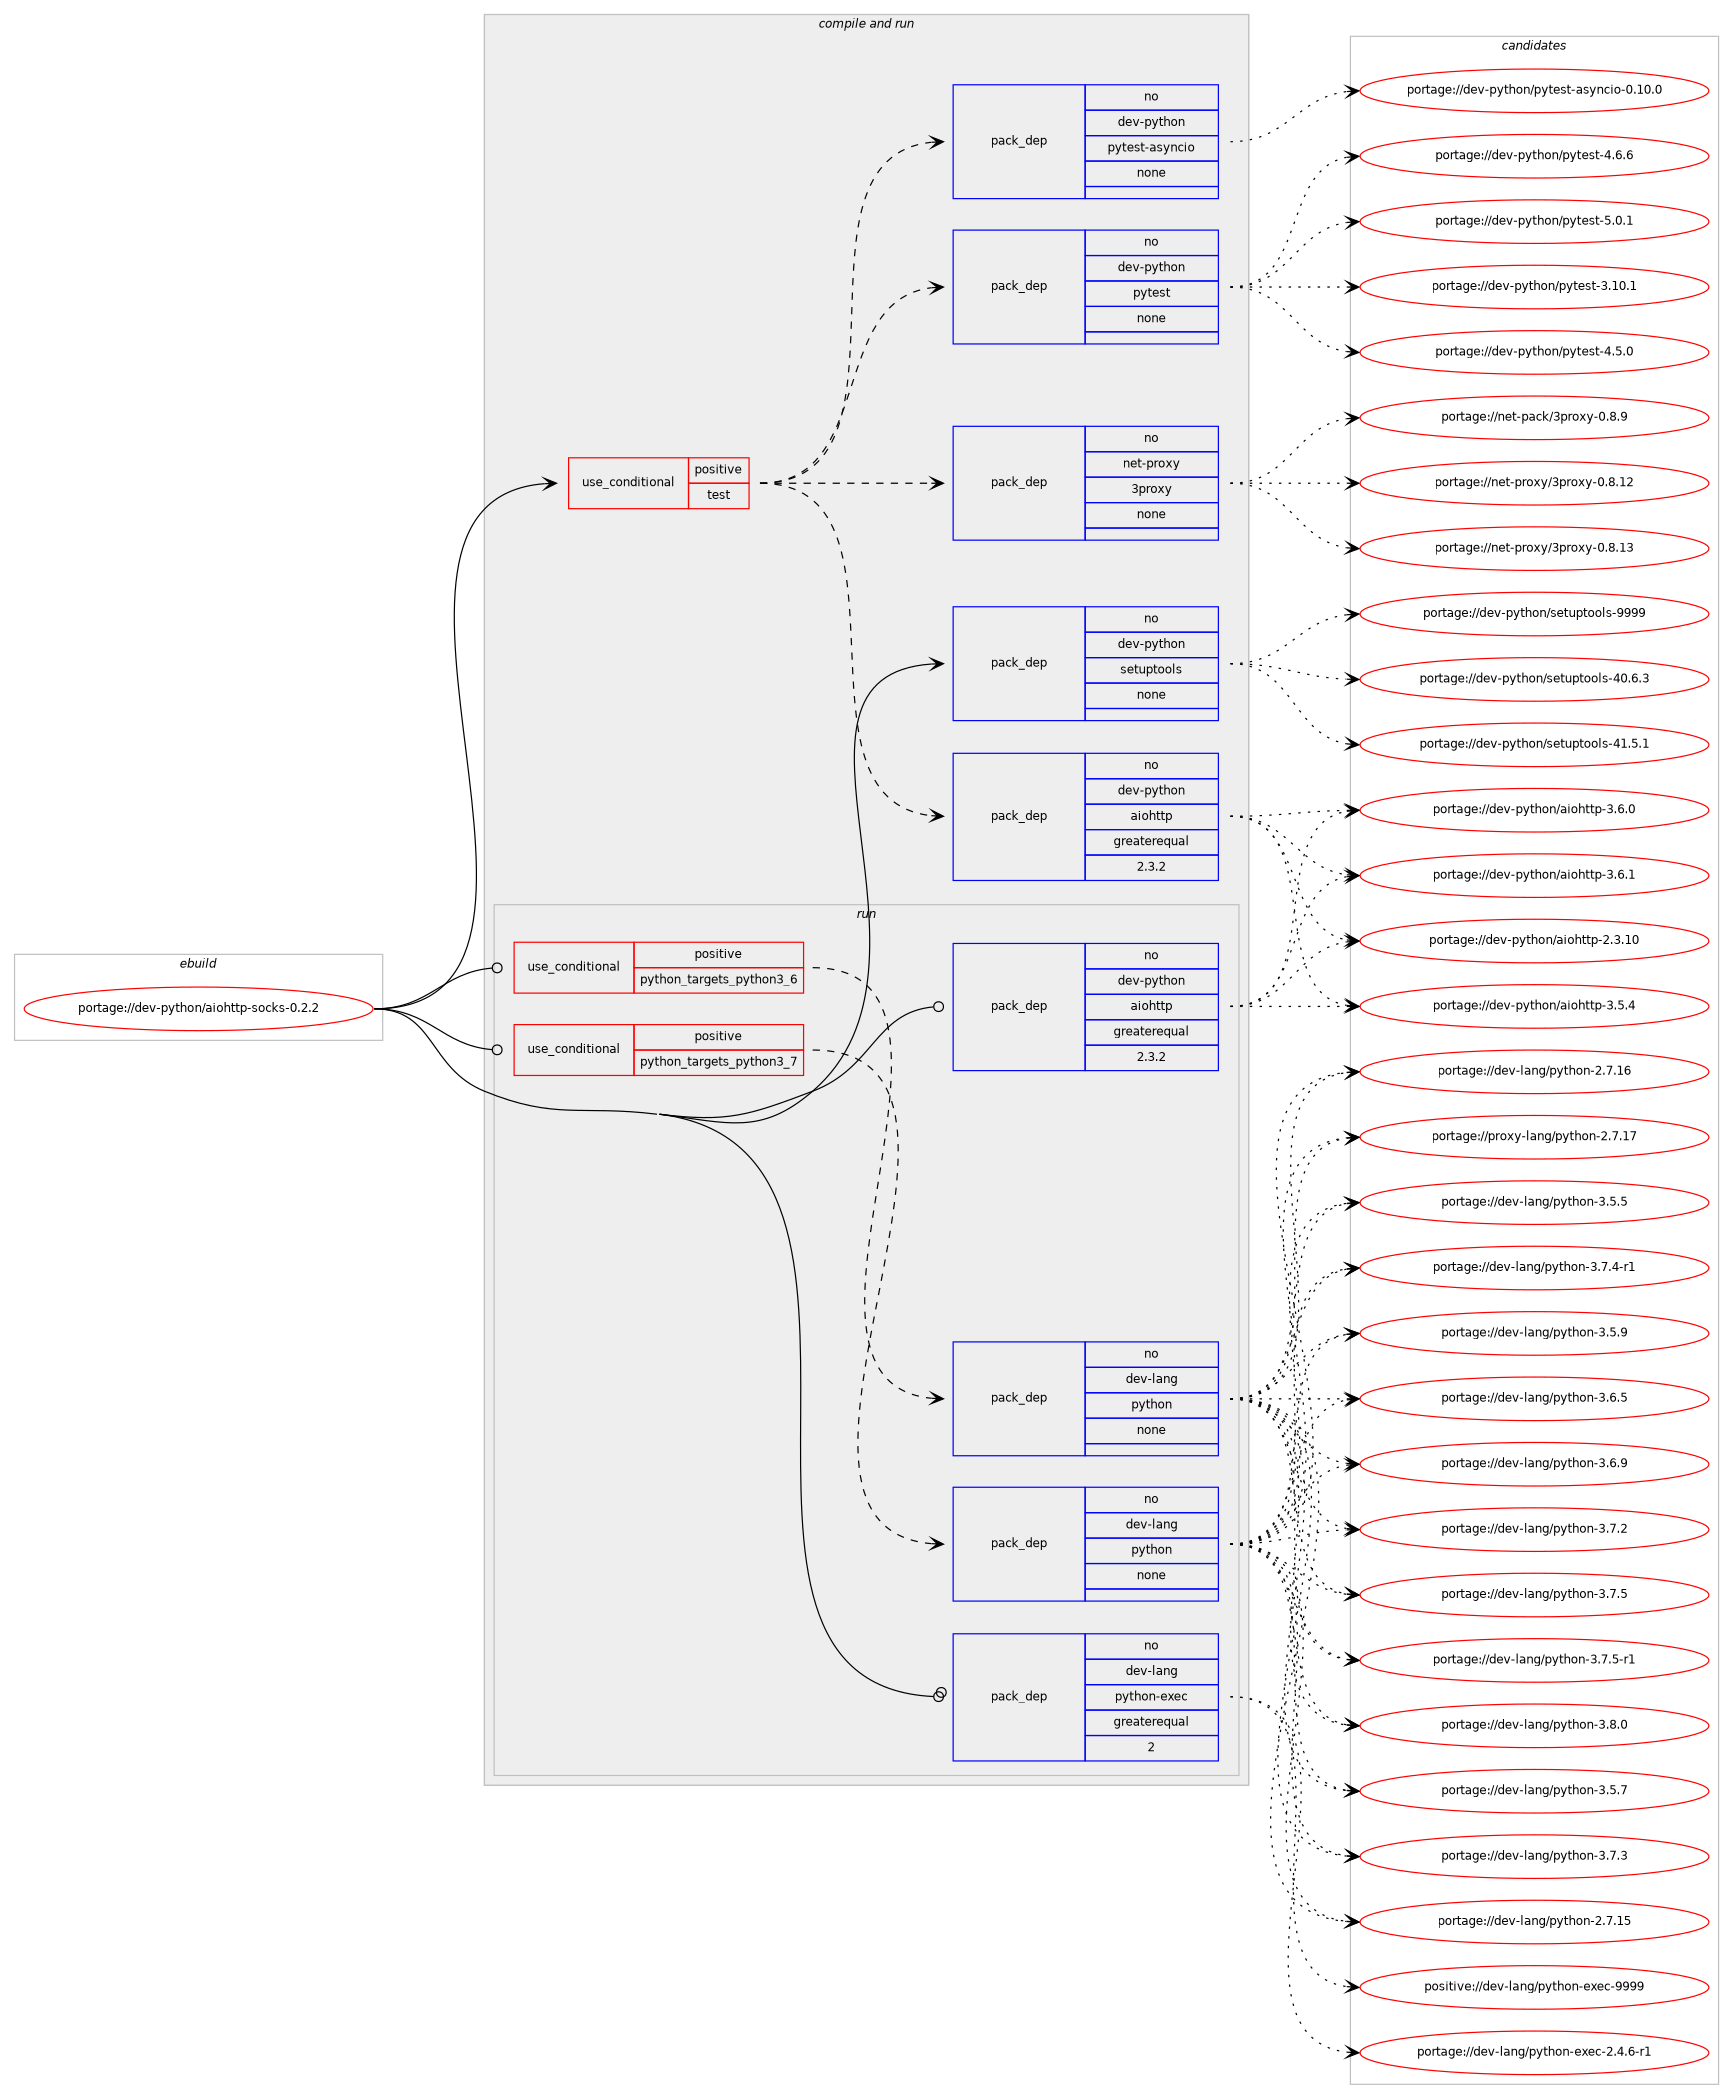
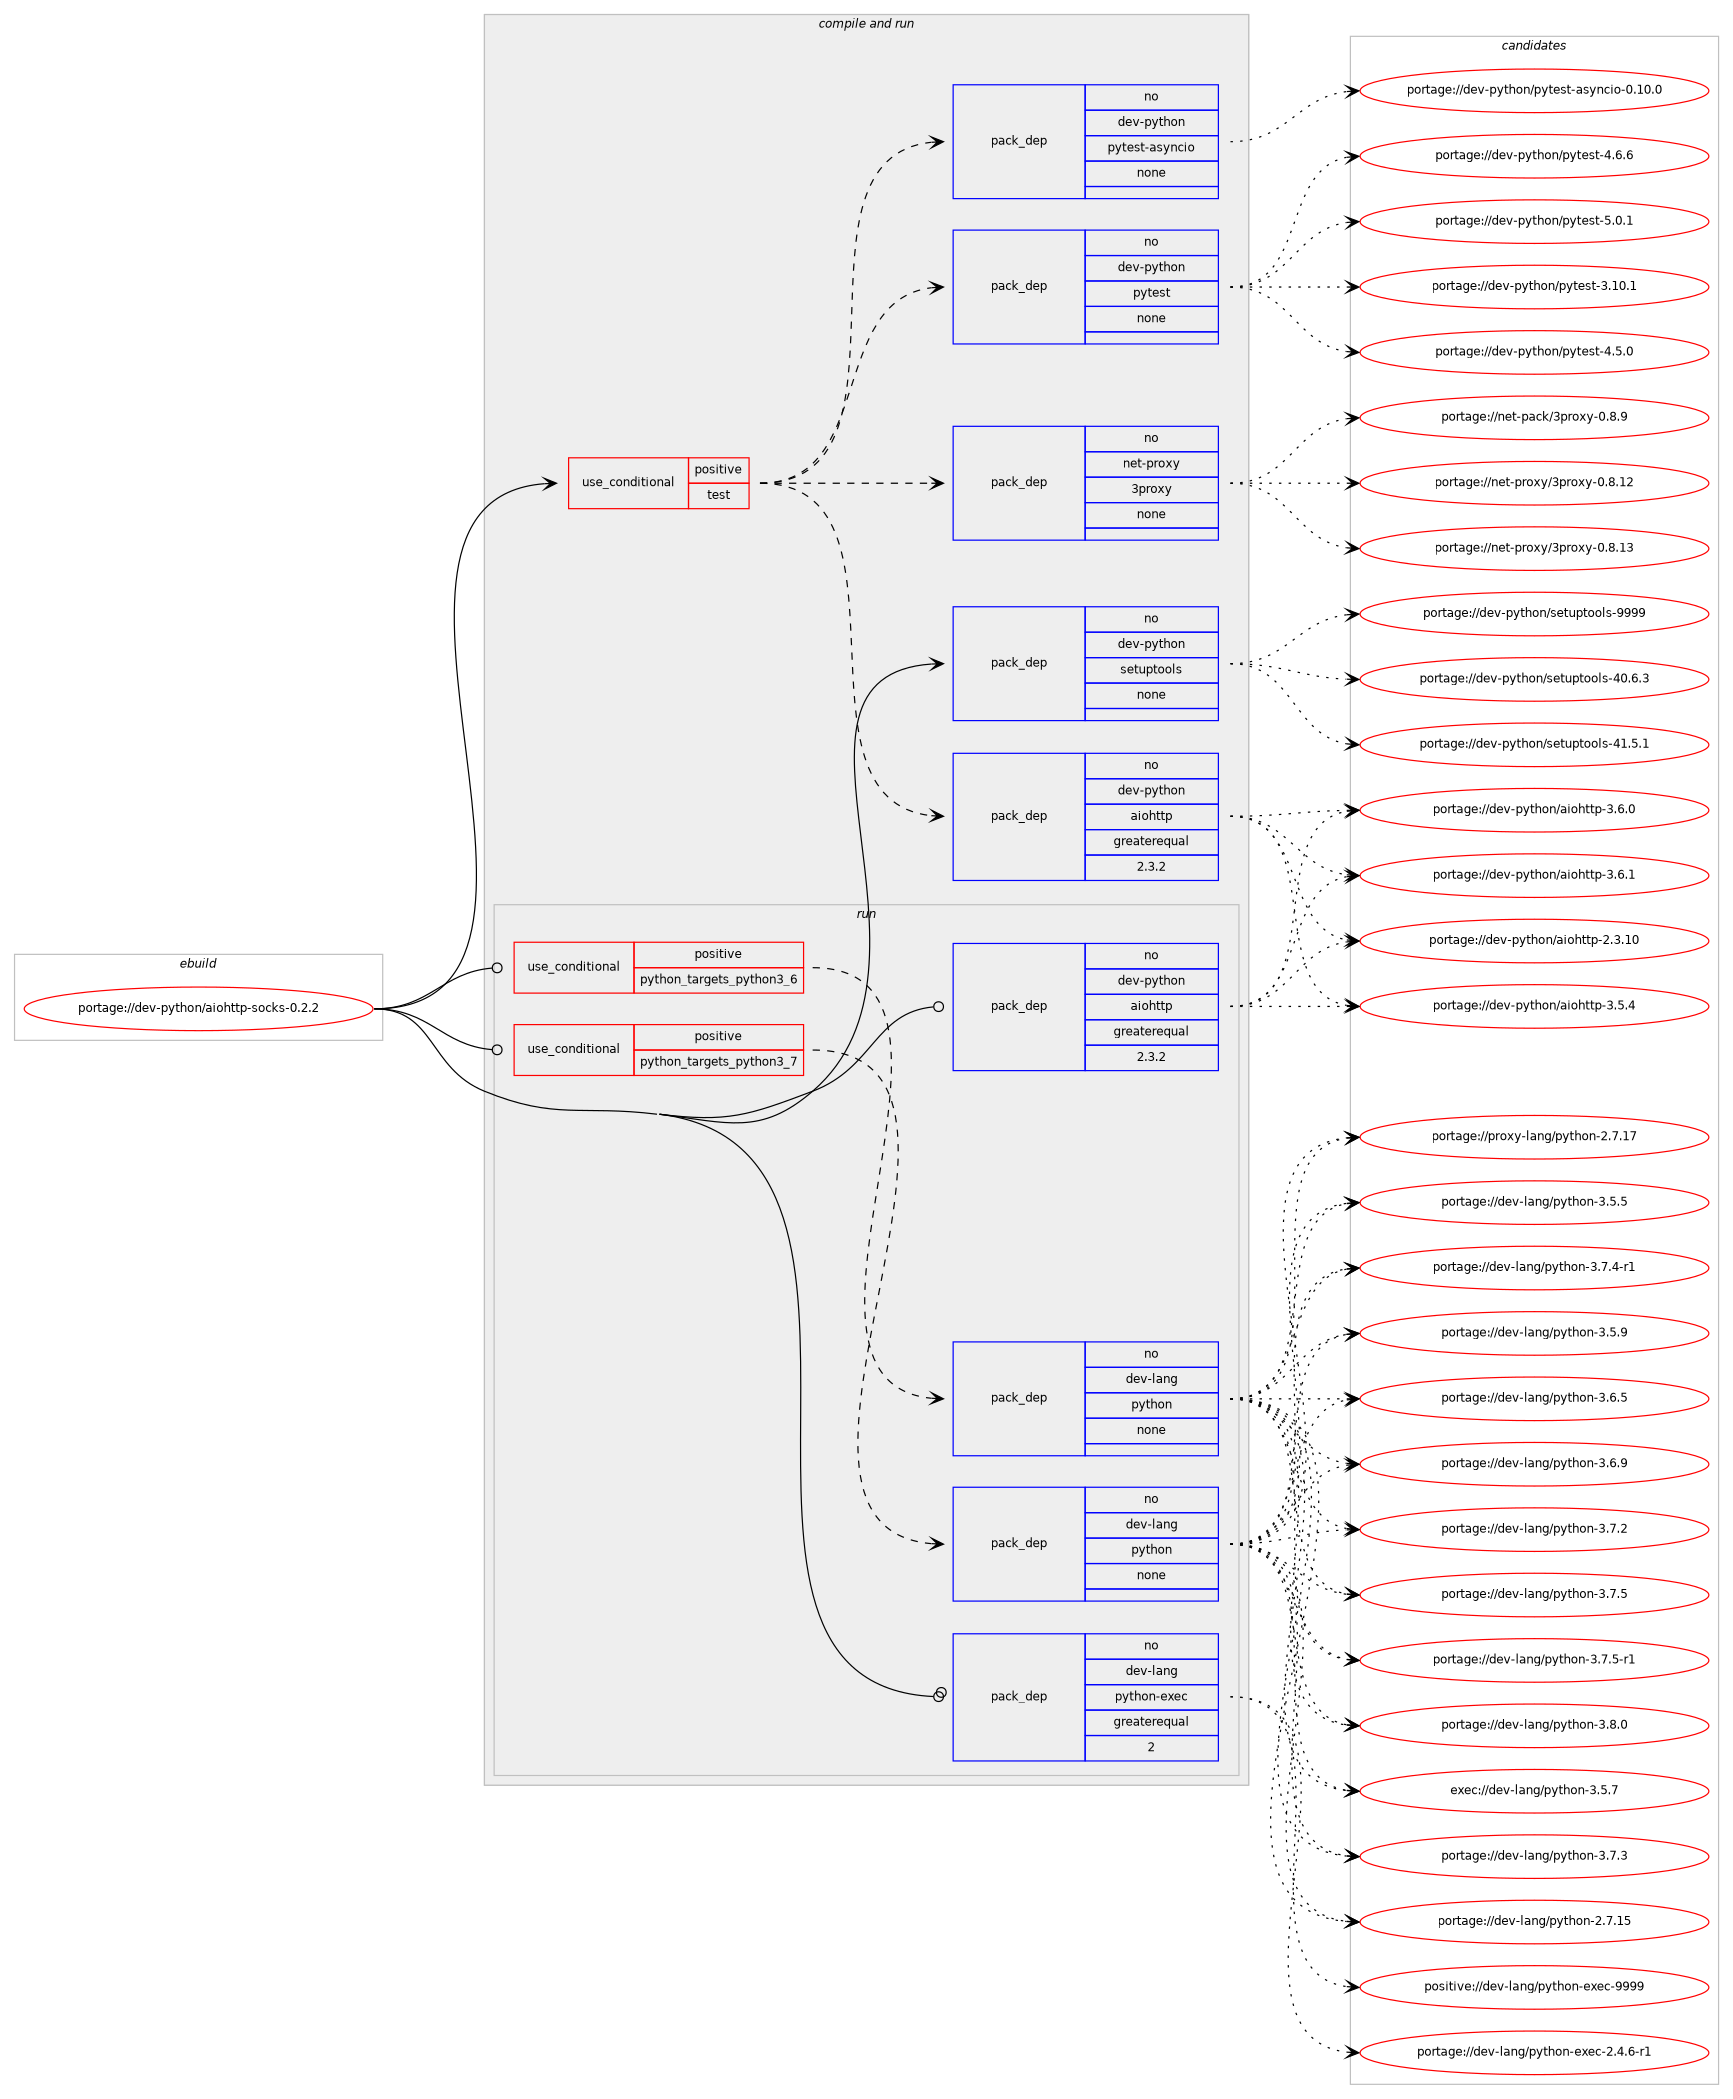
(1534, 1072) -> none
(1534, 1791) -> (1534, 1791)
